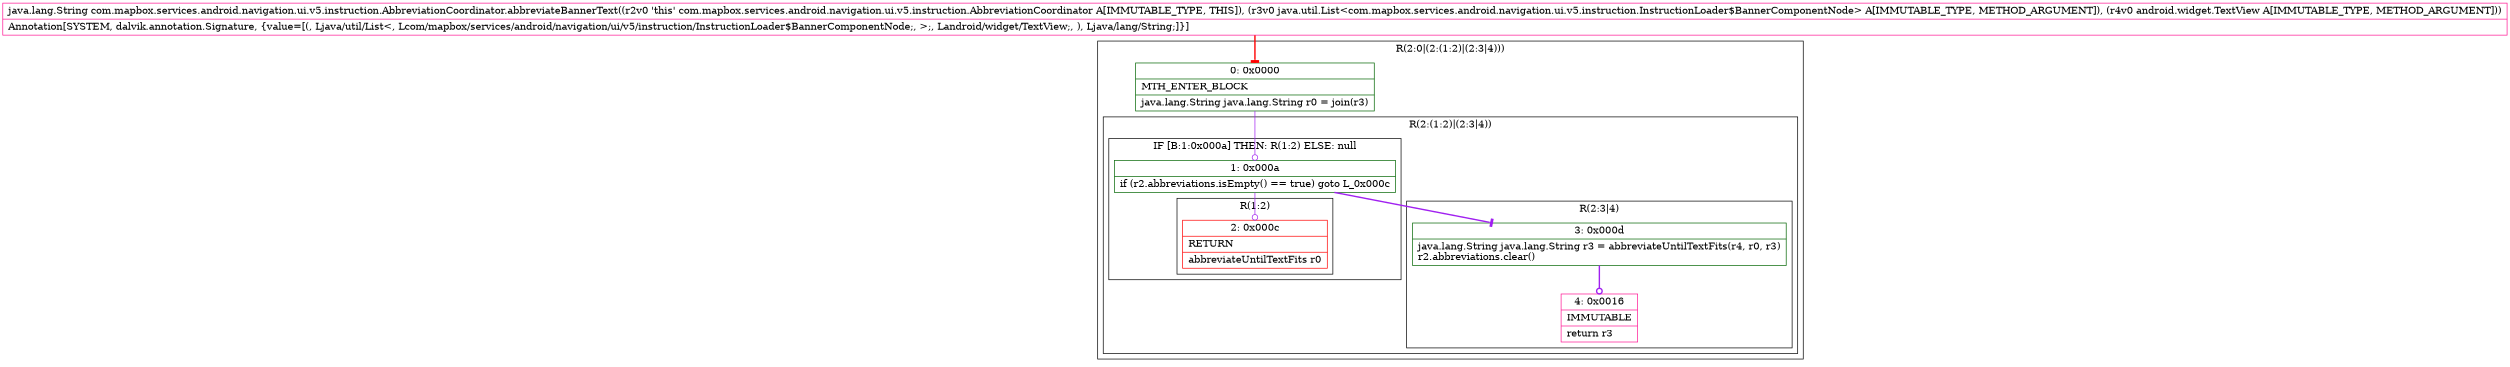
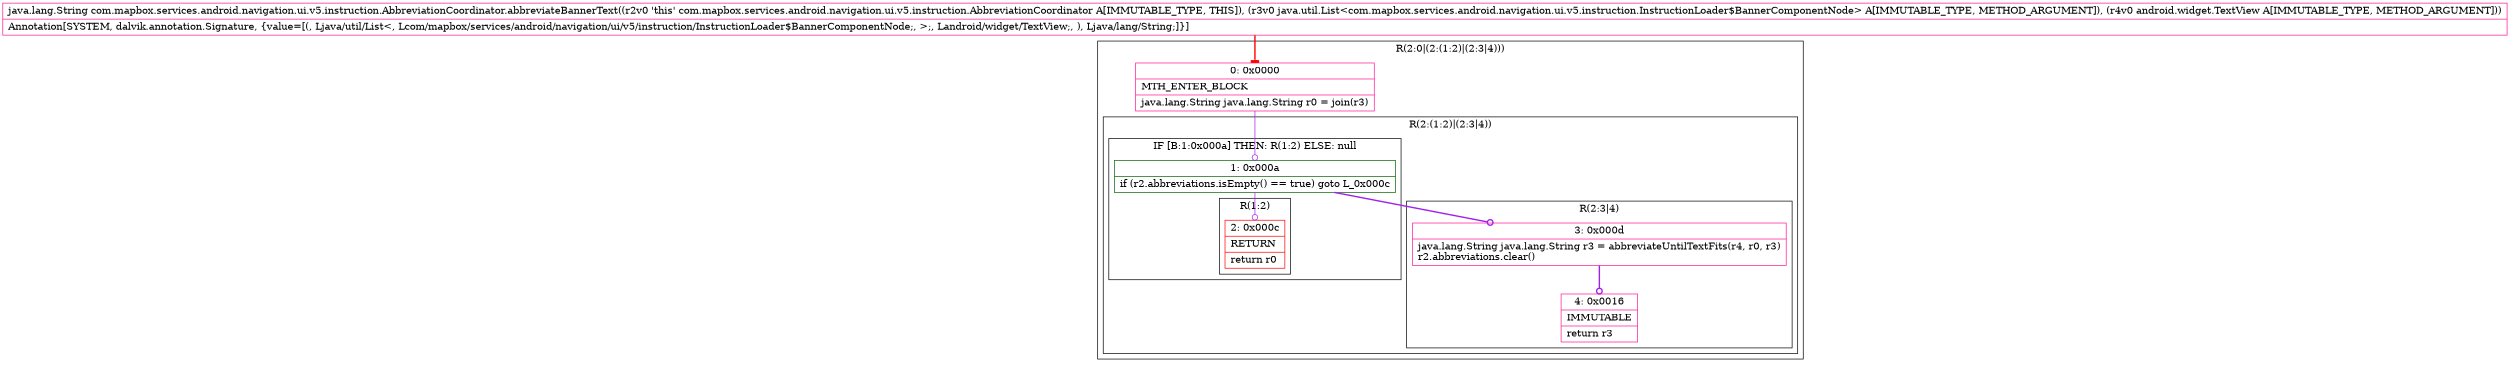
(1255, 87) -> (1255, 87)
(1412, 207) -> (1415, 208)
(1599, 244) -> (1599, 244)
(1255, 260) -> (1254, 260)
